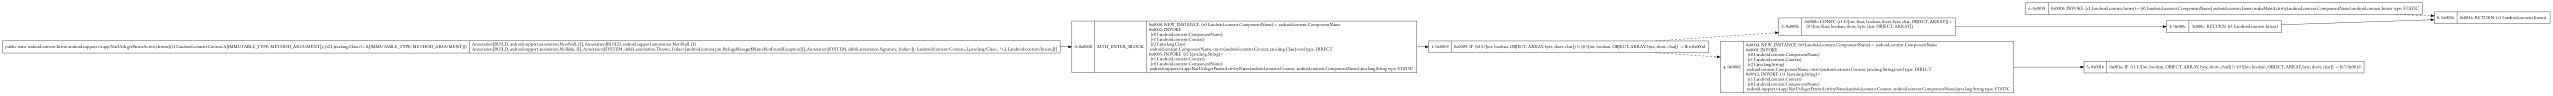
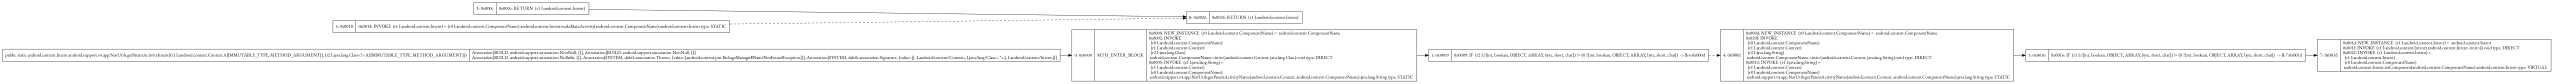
(1867, 27) -> none
(1763, 50) -> (1763, 38)
none -> (2434, 55)
